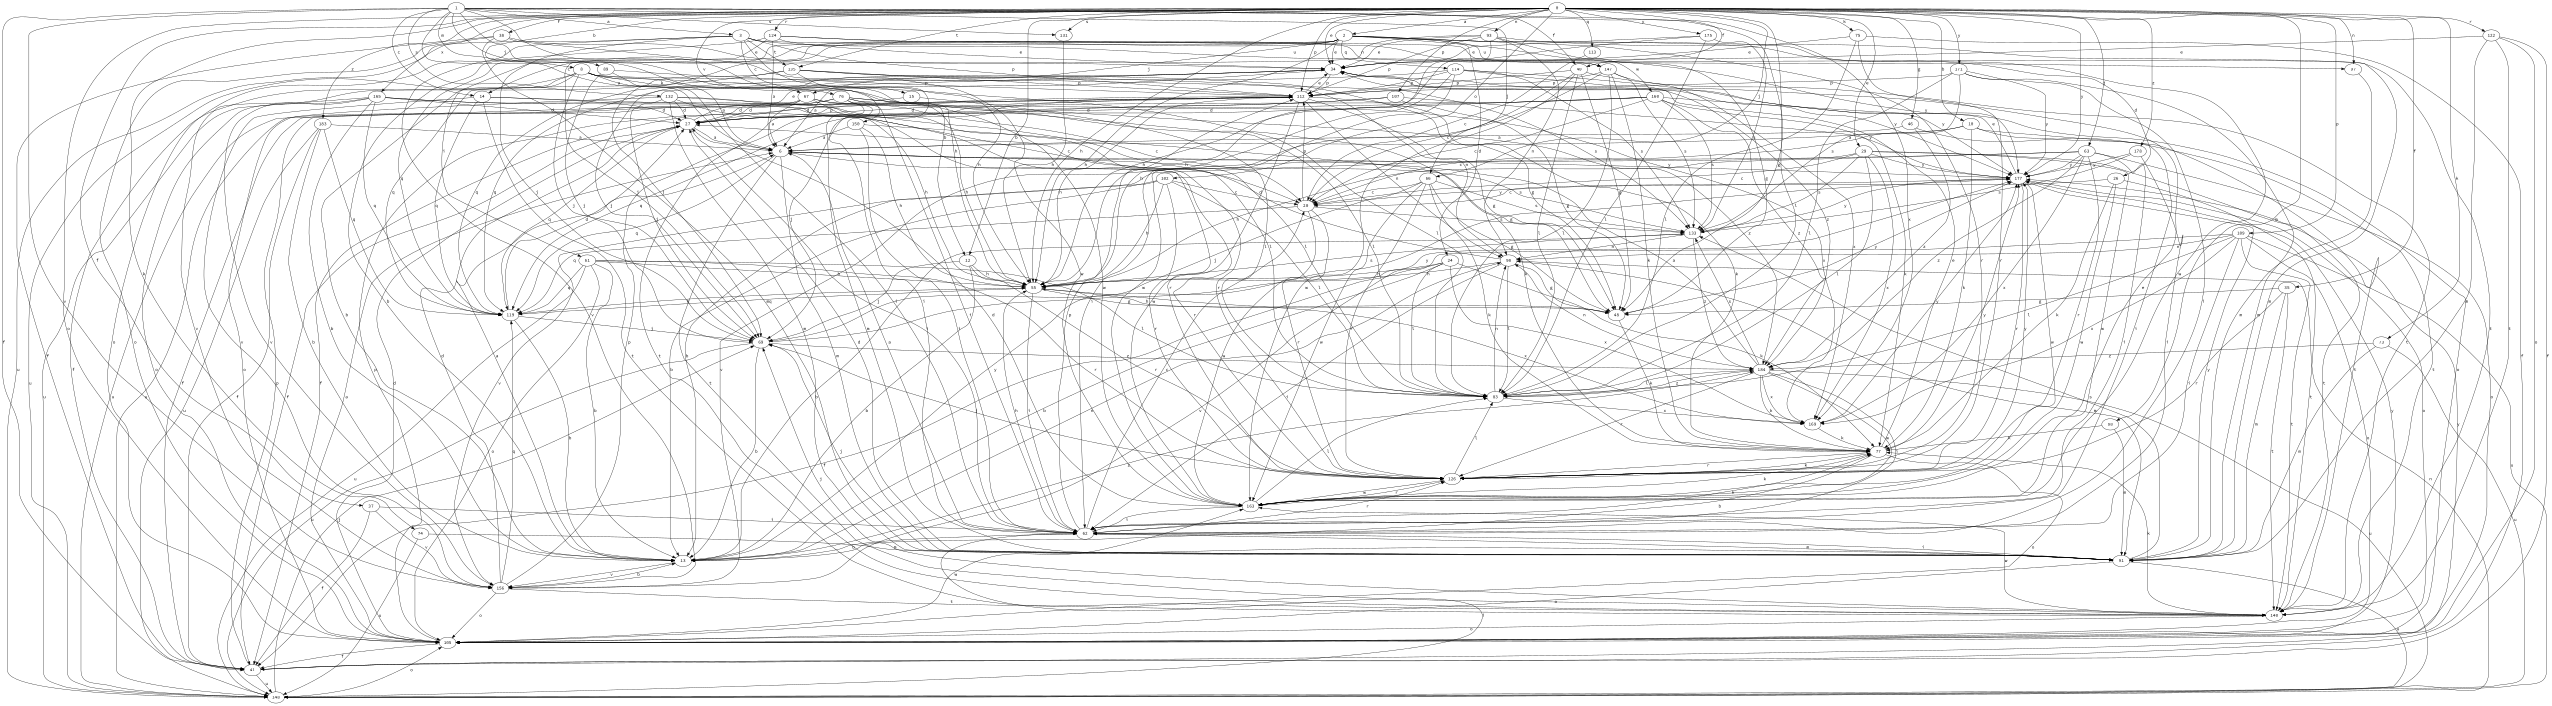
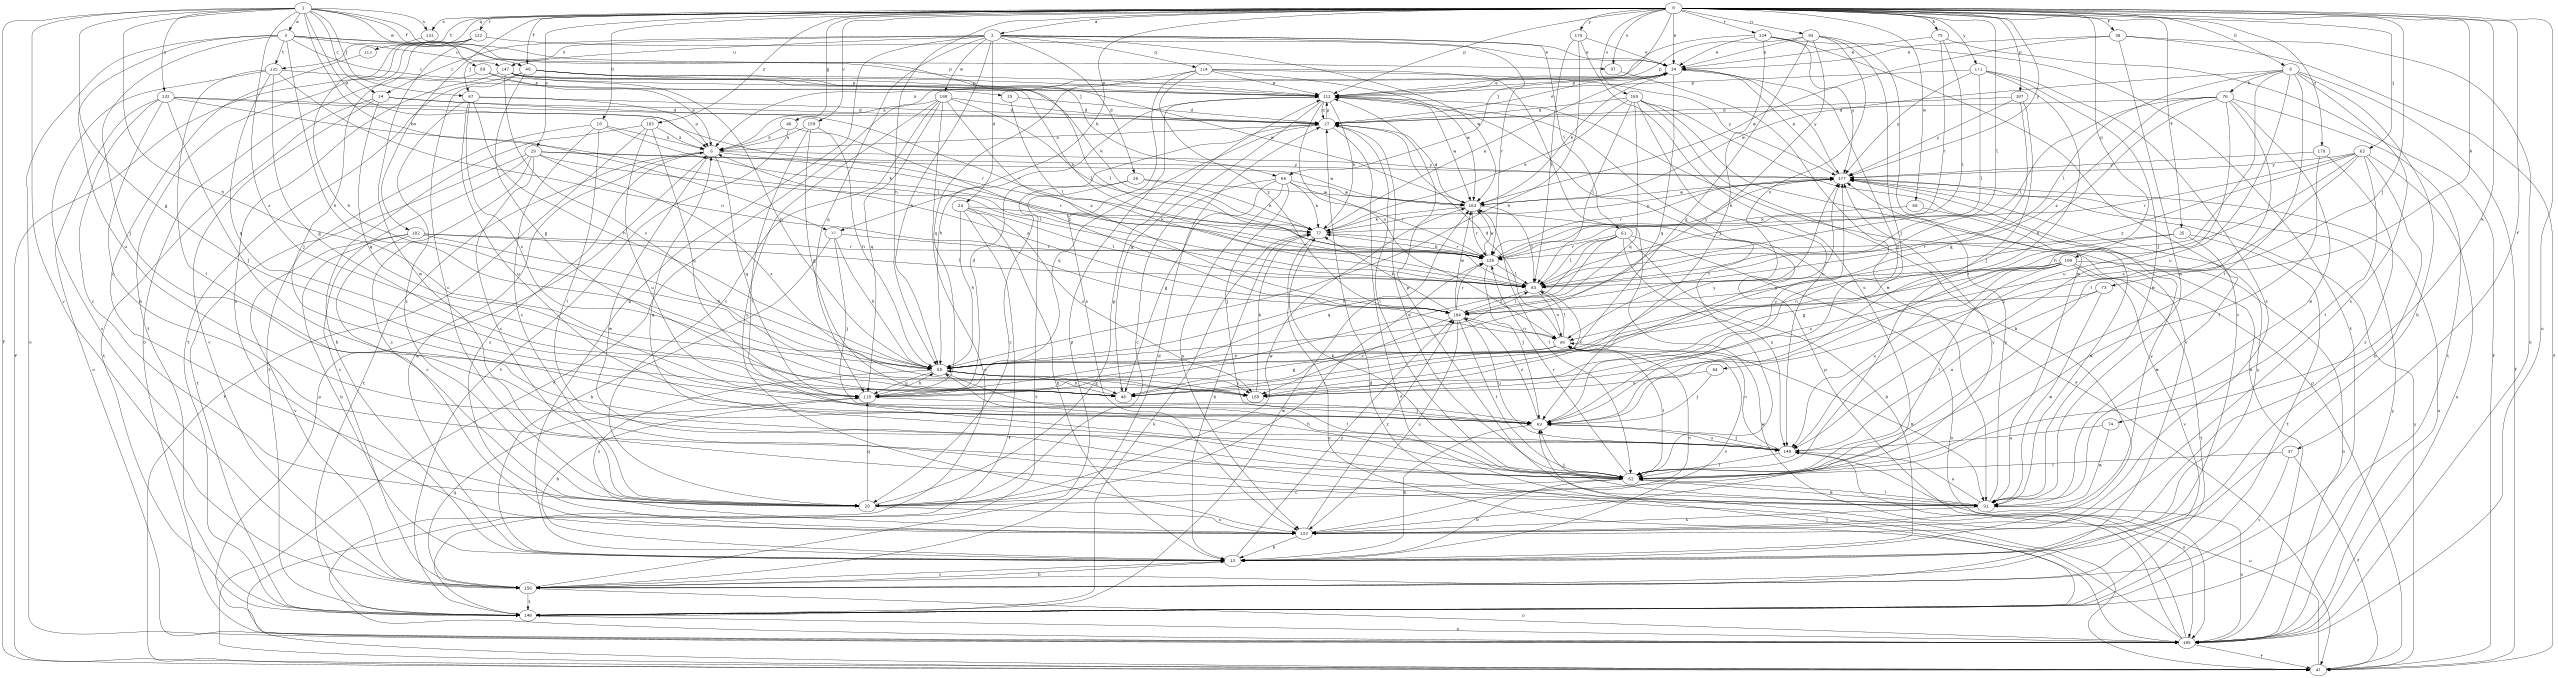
(1663, 186) -> (1608, 487)
none -> (1715, 370)
(1672, 438) -> none
